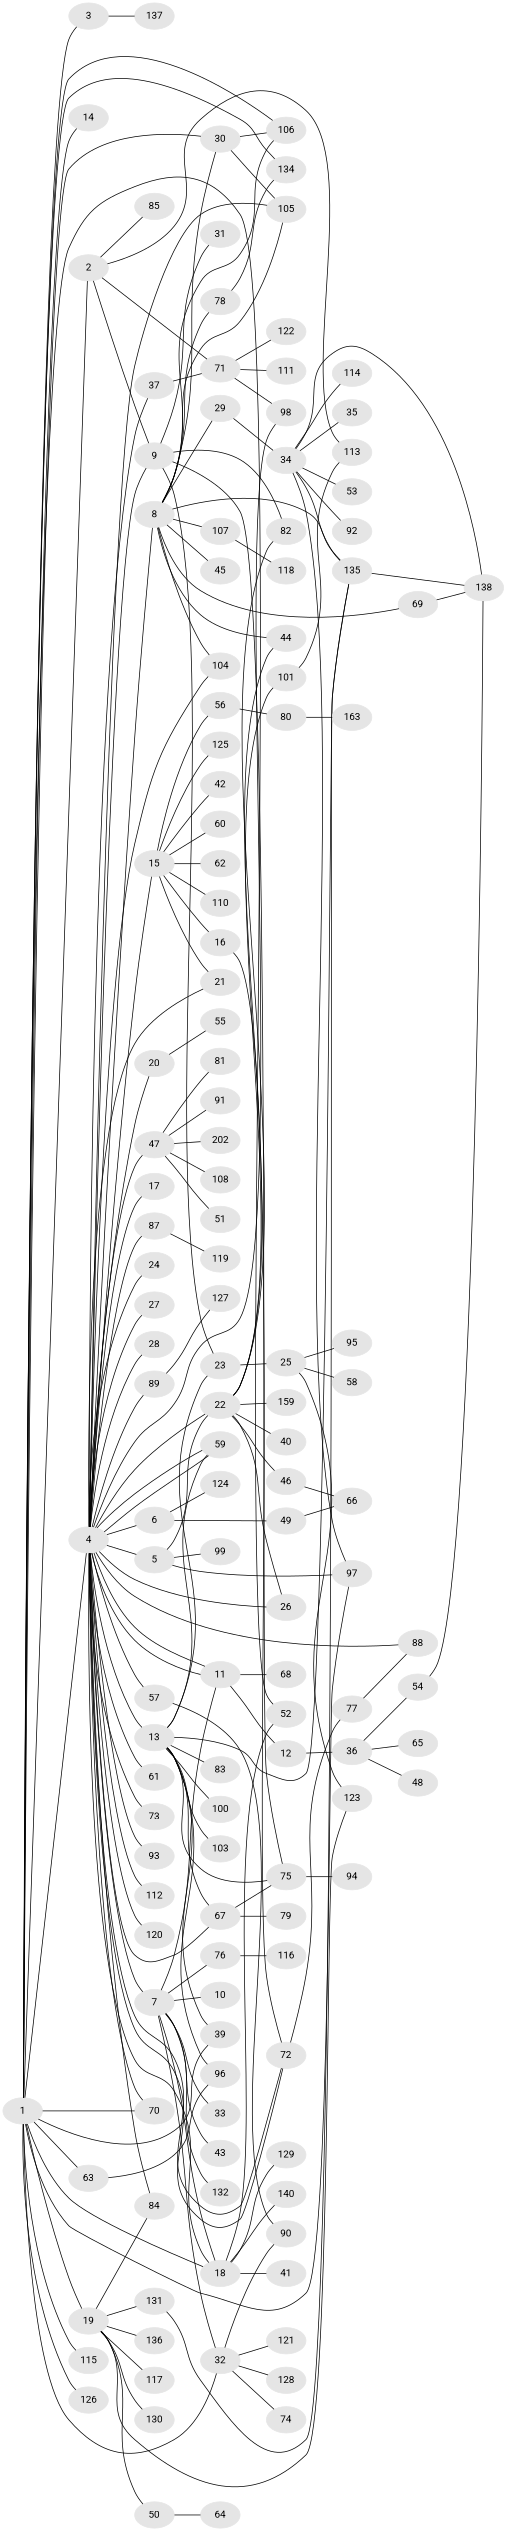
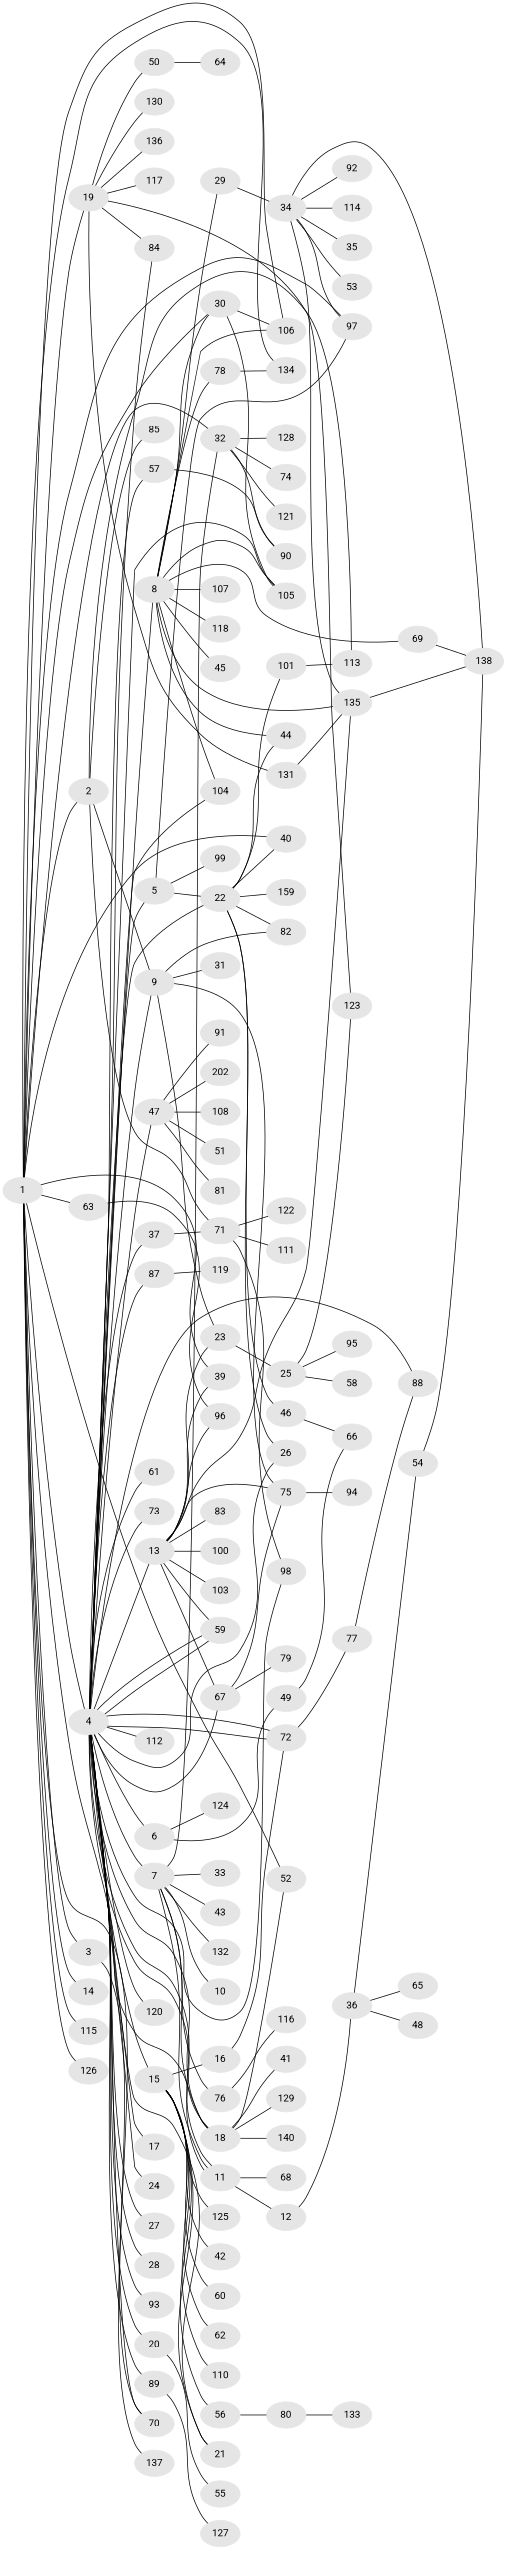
(252, 551) -> (187, 609)
(352, 717) -> (352, 2415)
none -> (84, 950)
